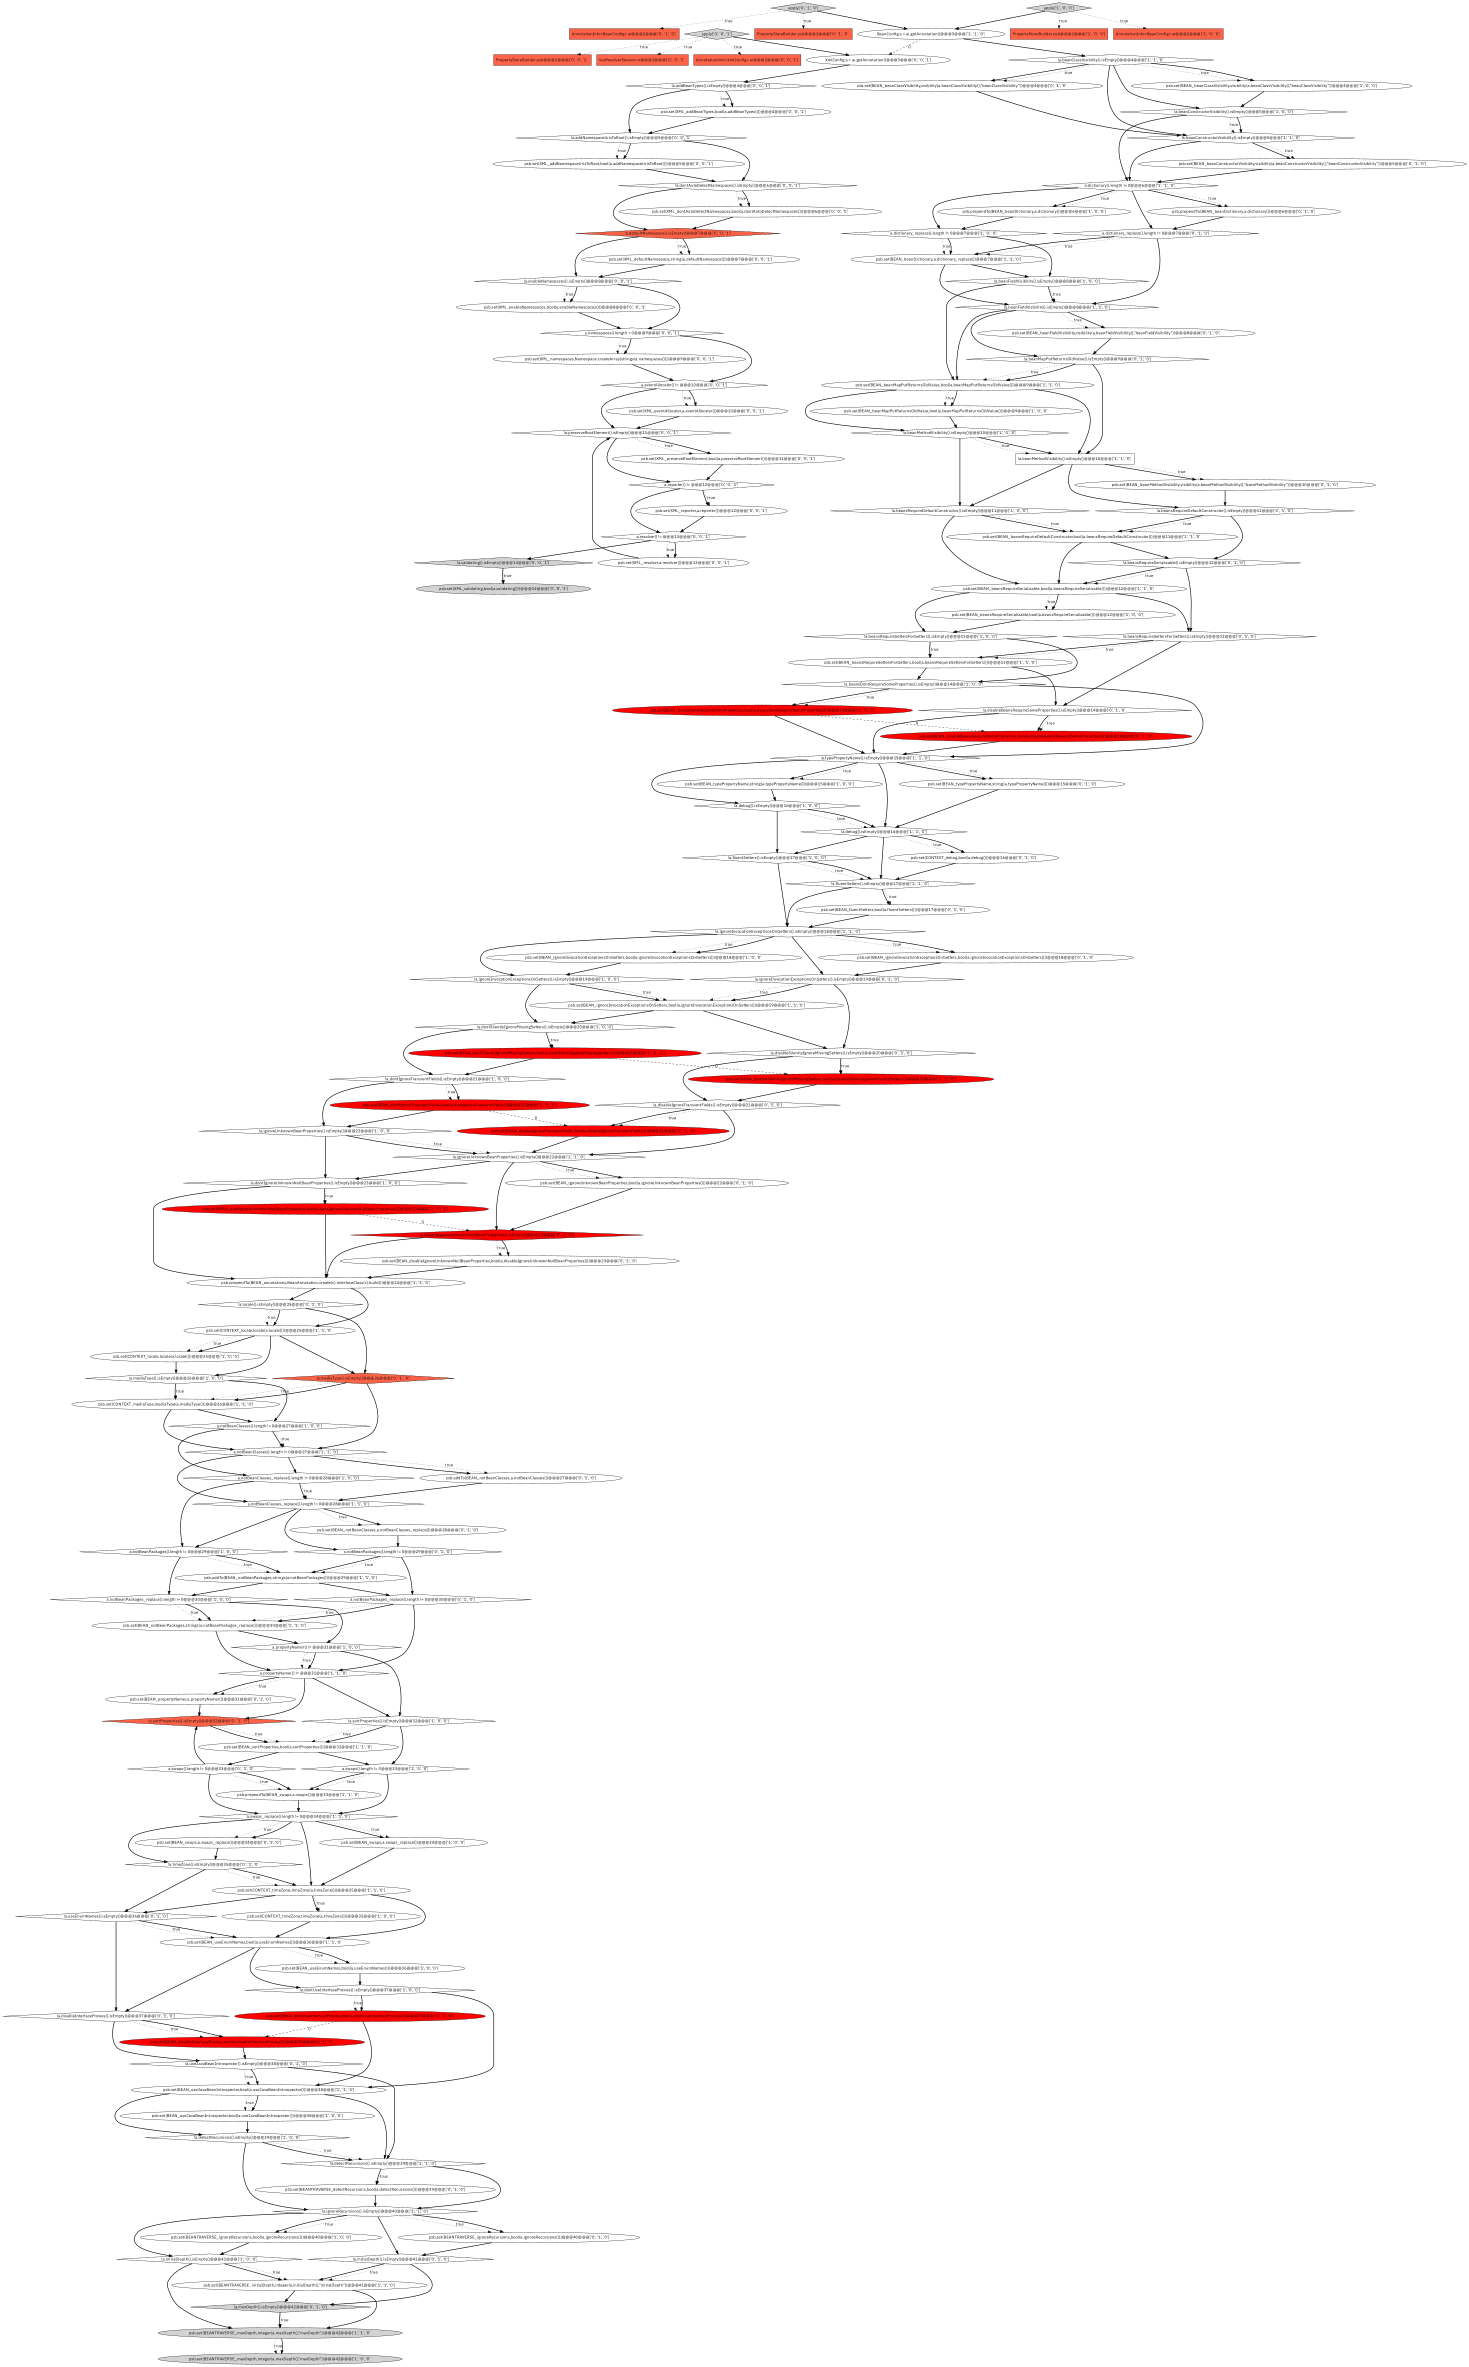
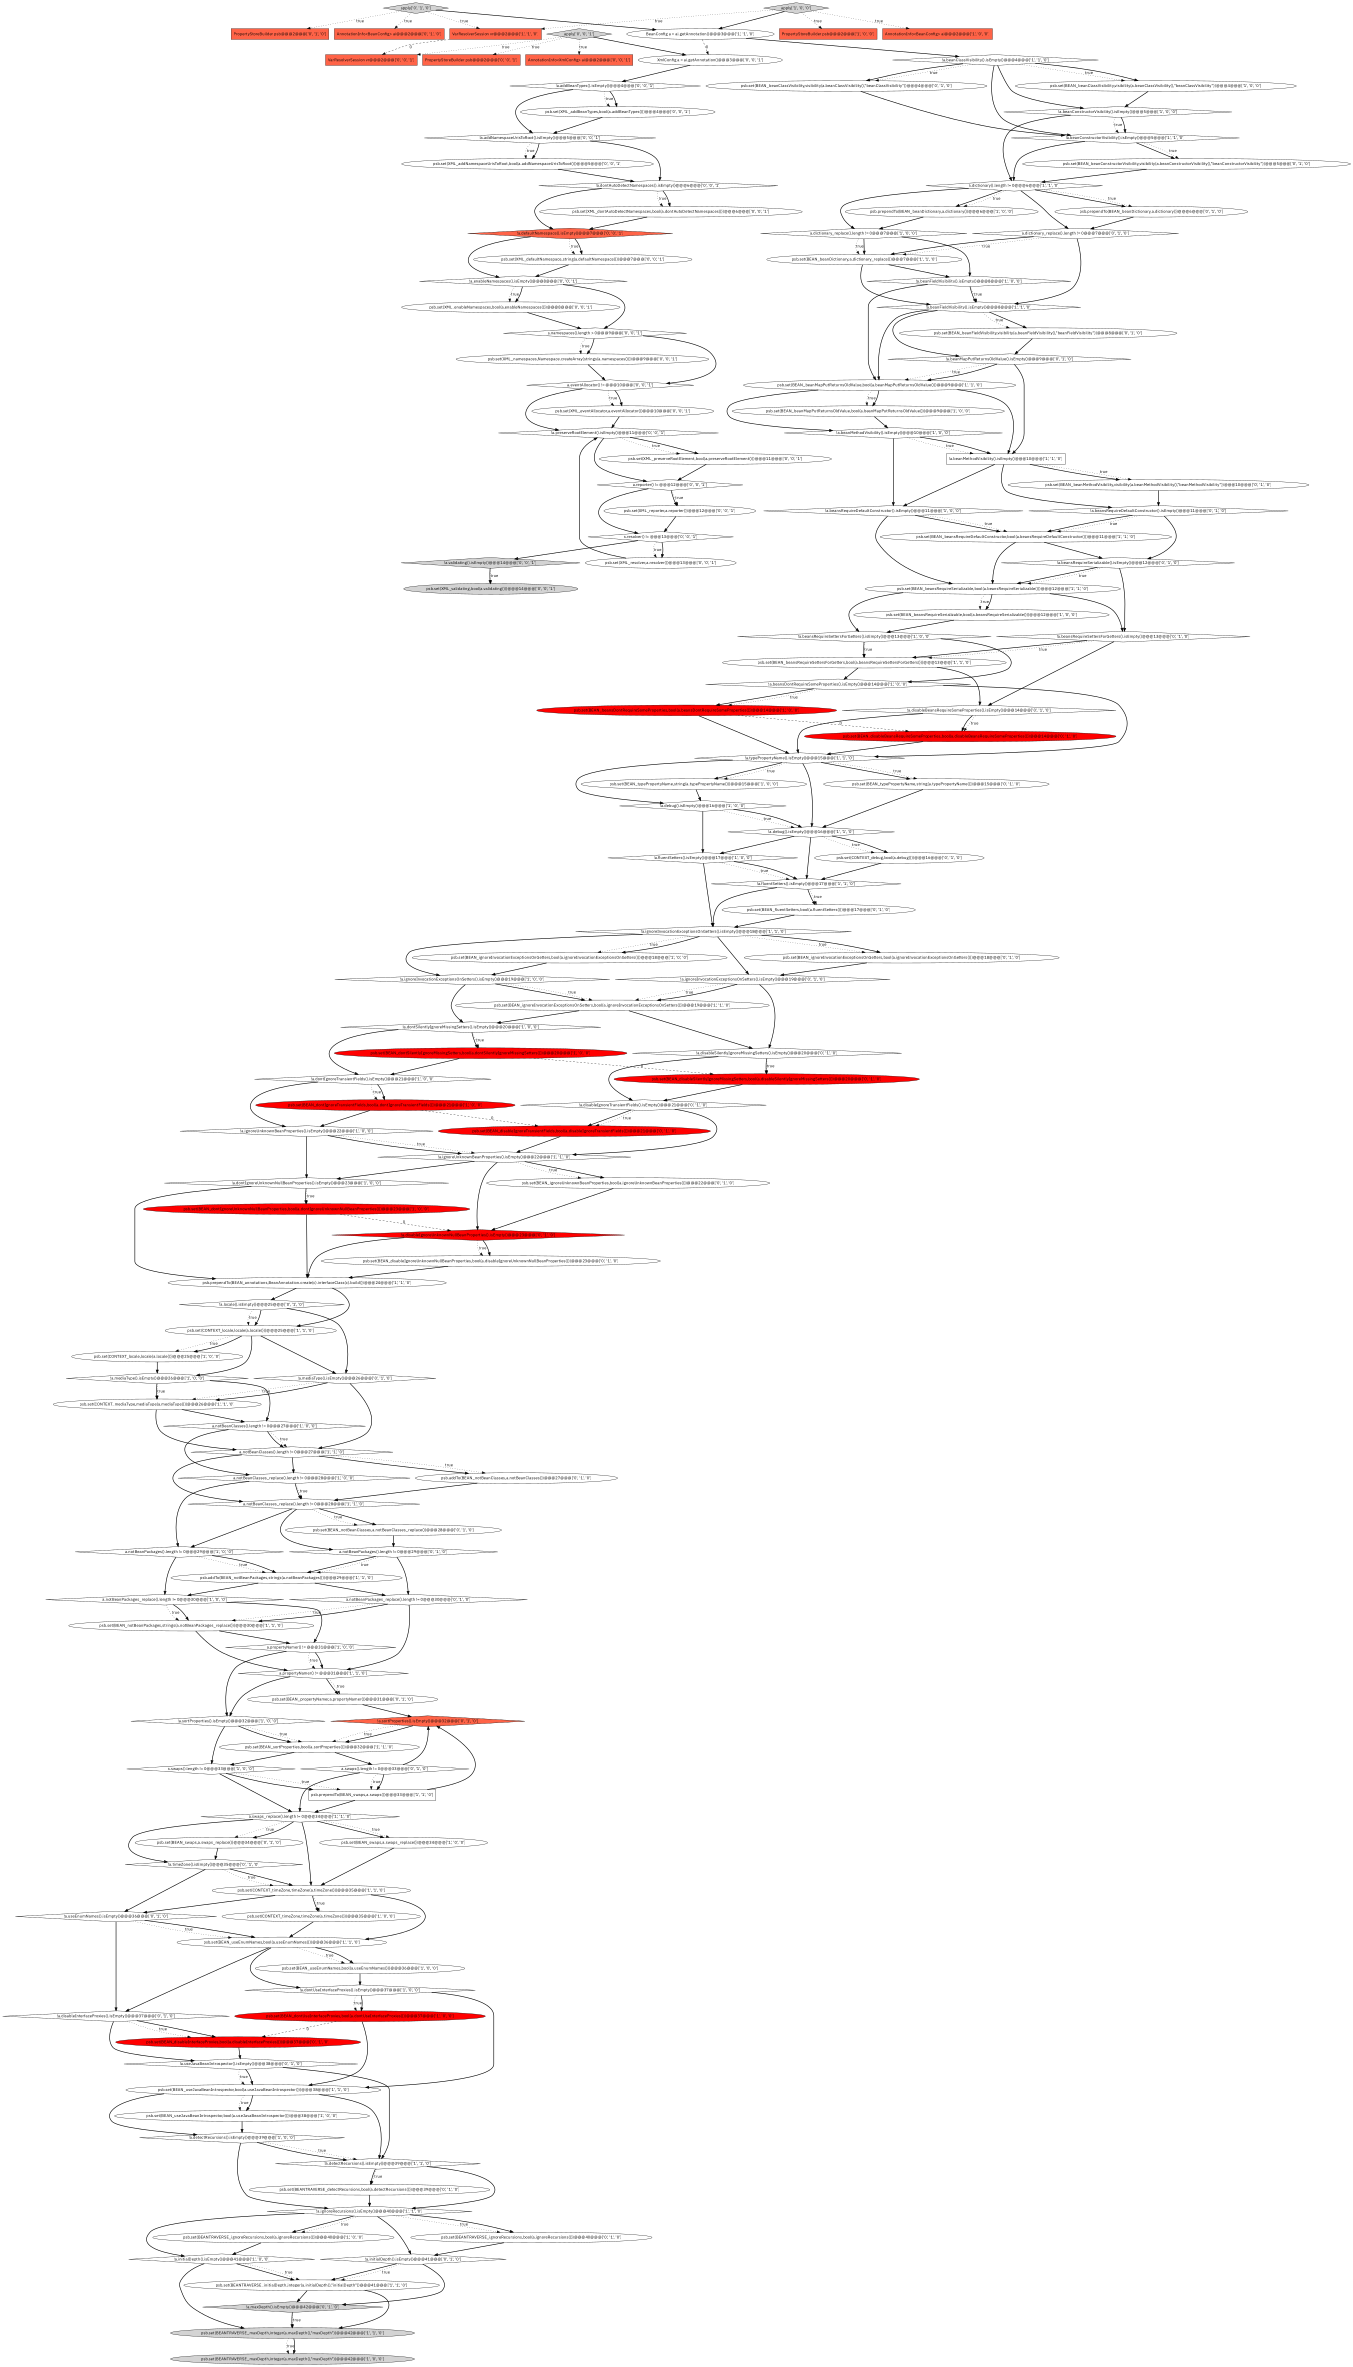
none -> (496, 34)
(364, 1378) -> (345, 1378)
(288, 1711) -> (475, 1767)
(298, 1795) -> (372, 1795)
